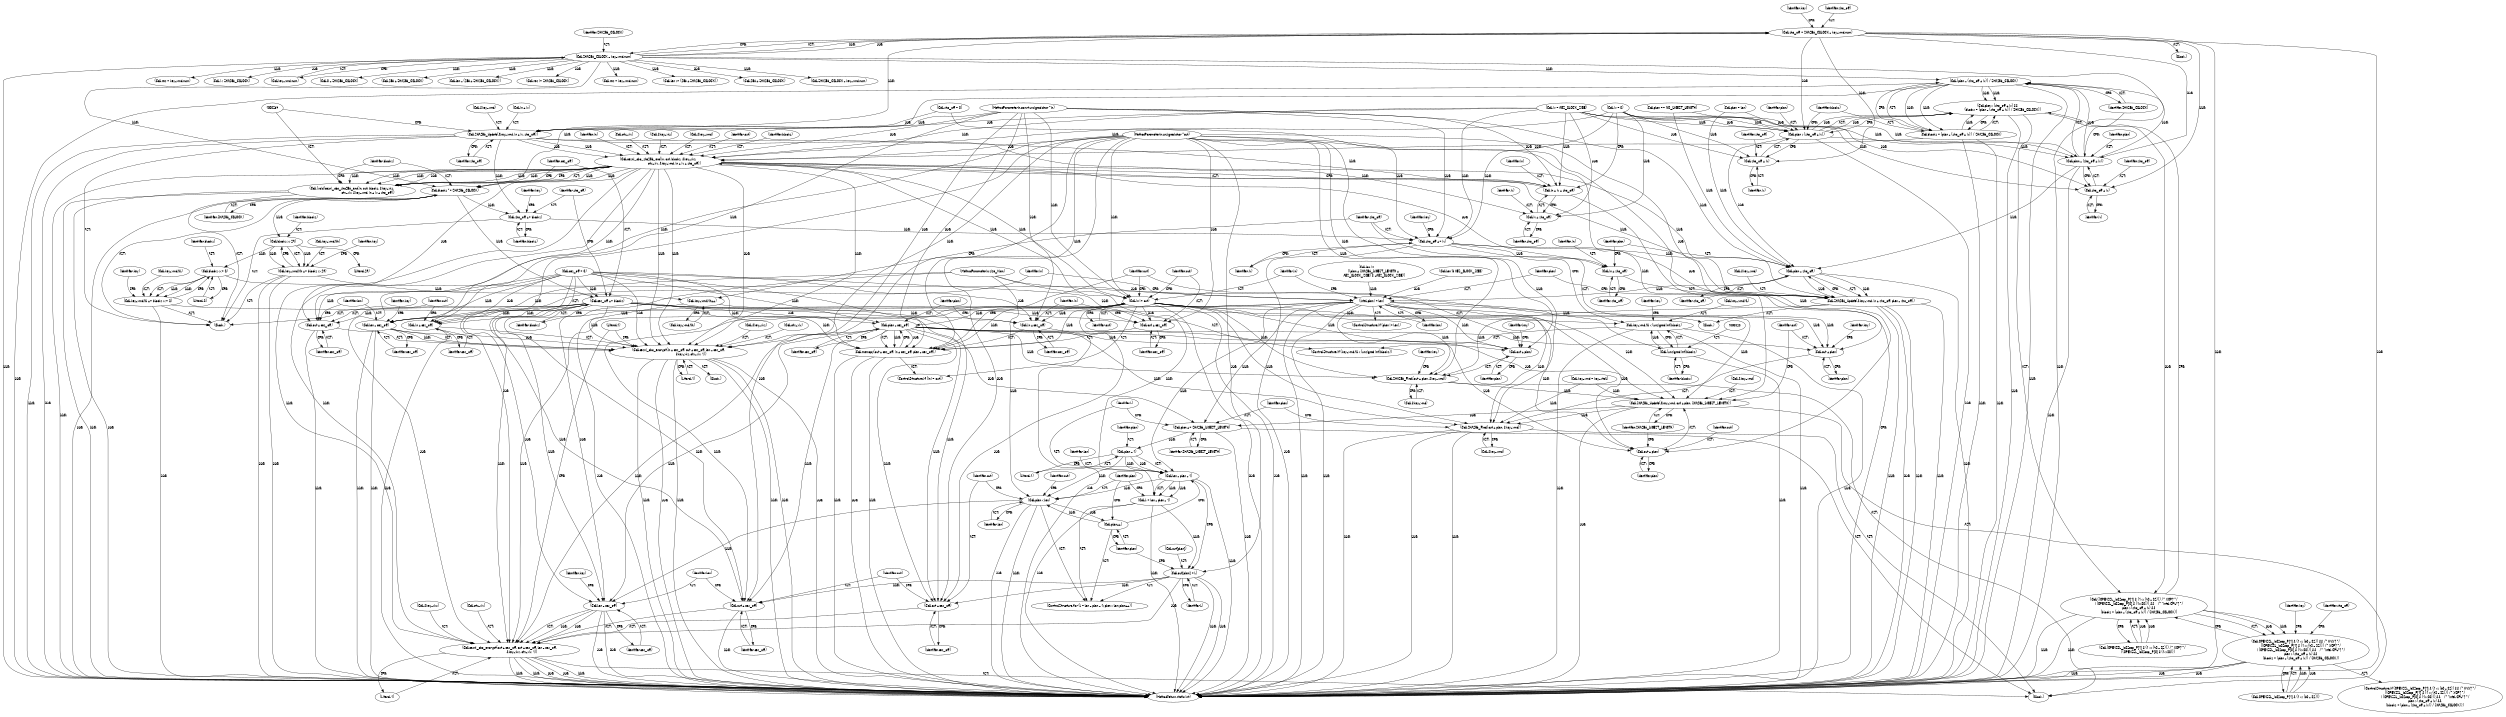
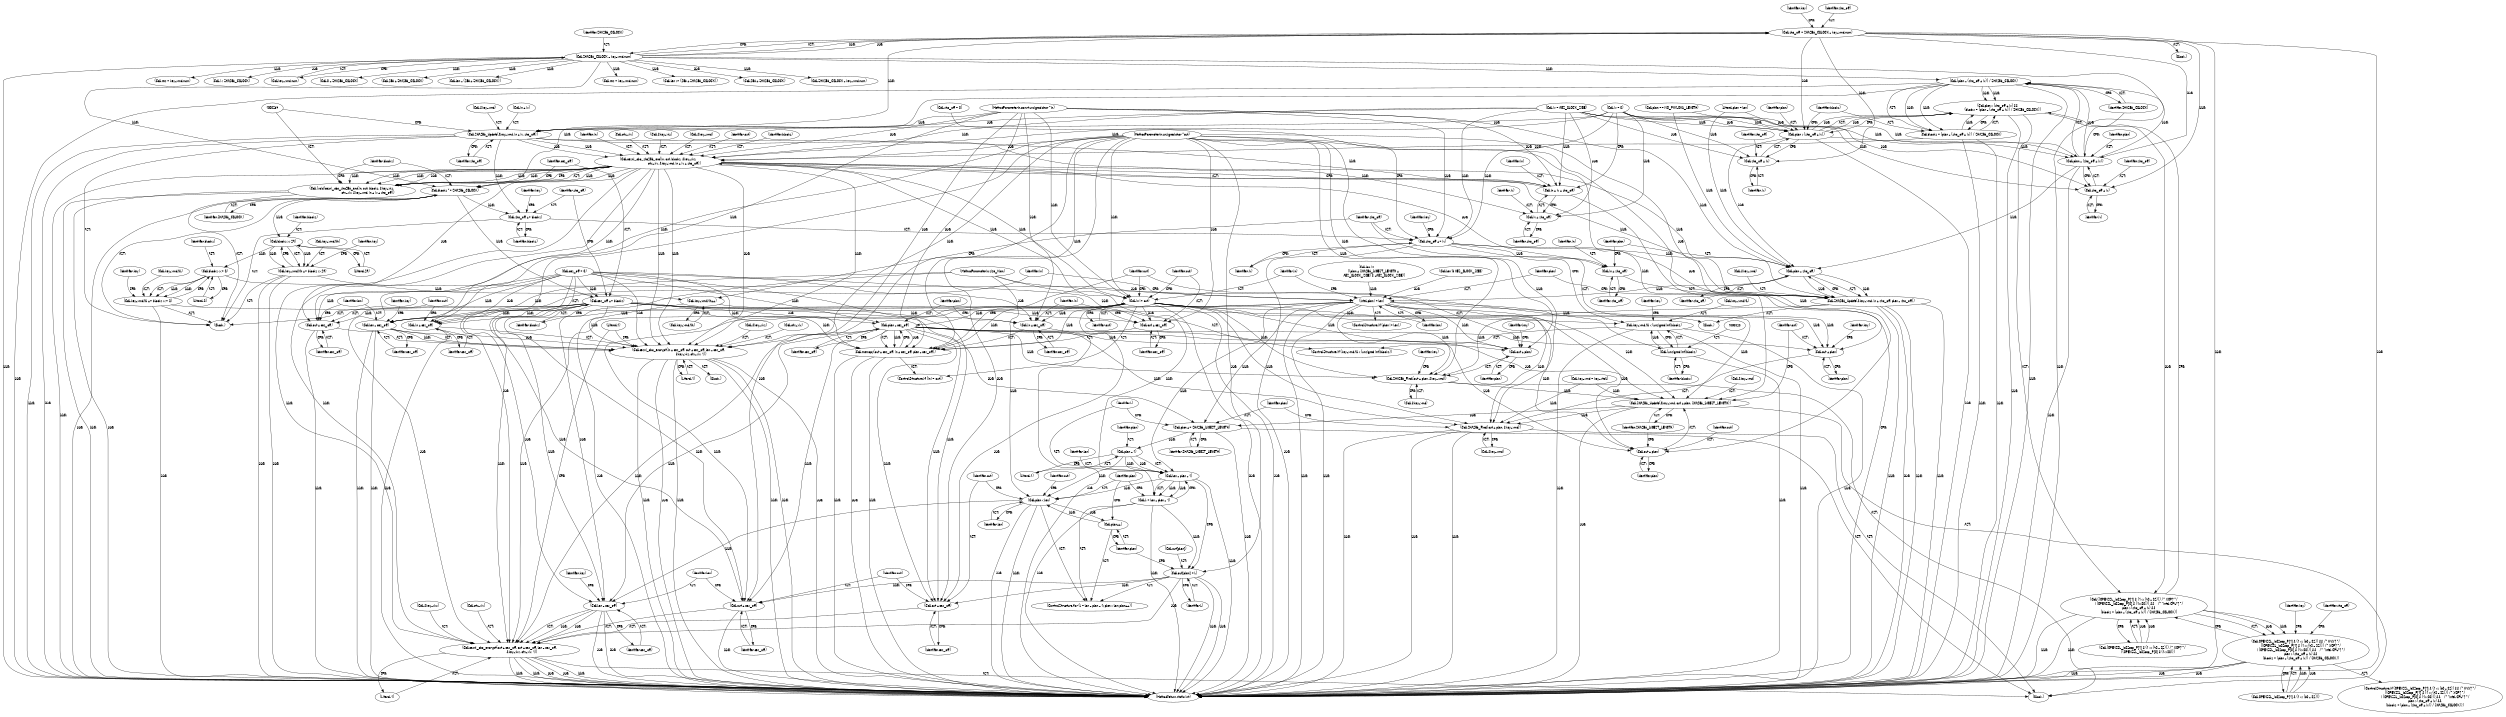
(548, 81) -> none
(1877, 103) -> none
(1672, 108) -> (1672, 108)
(1735, 108) -> (1735, 108)
(739, 129) -> (1074, 126)
(1400, 176) -> (1400, 176)
(908, 230) -> (908, 230)
none -> (344, 249)
(1171, 510) -> (1186, 493)
(1953, 661) -> none
